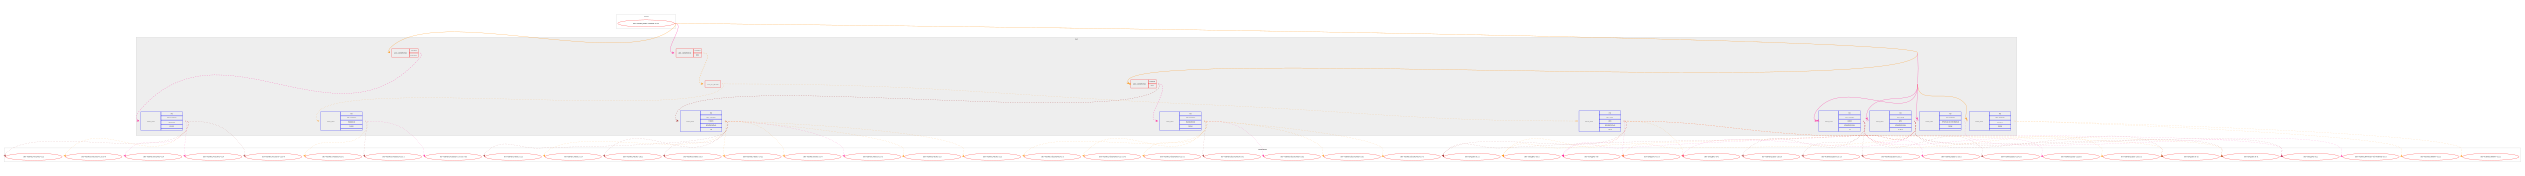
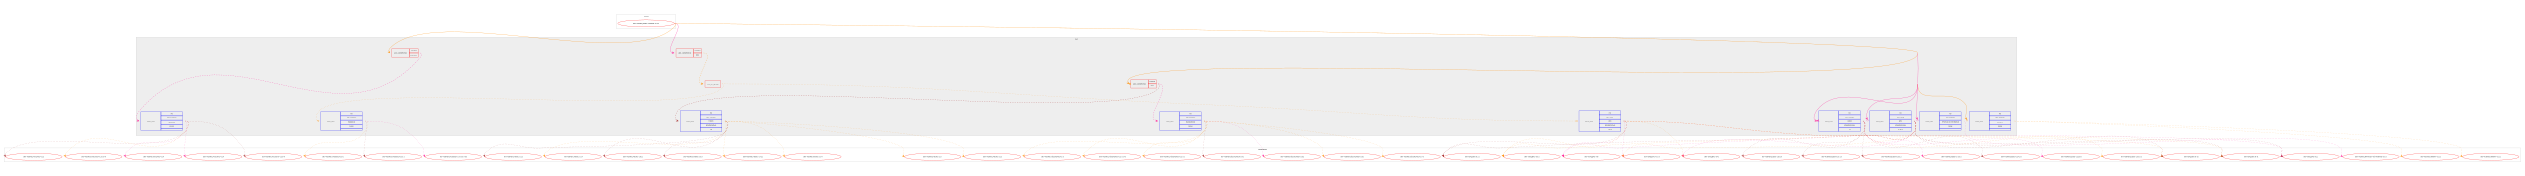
(873, 157) -> none
